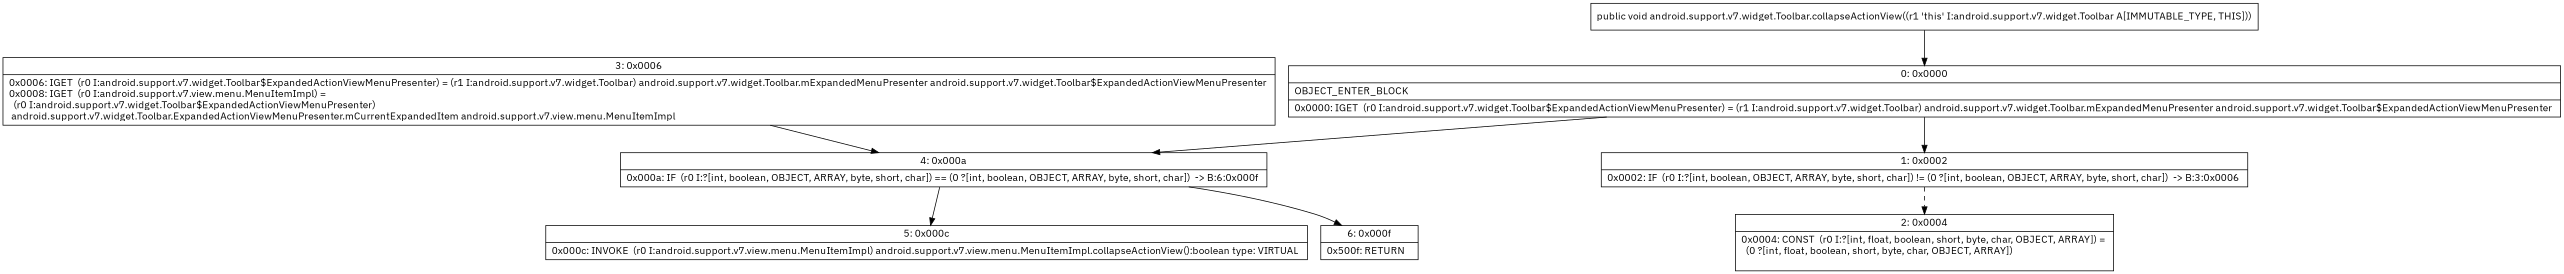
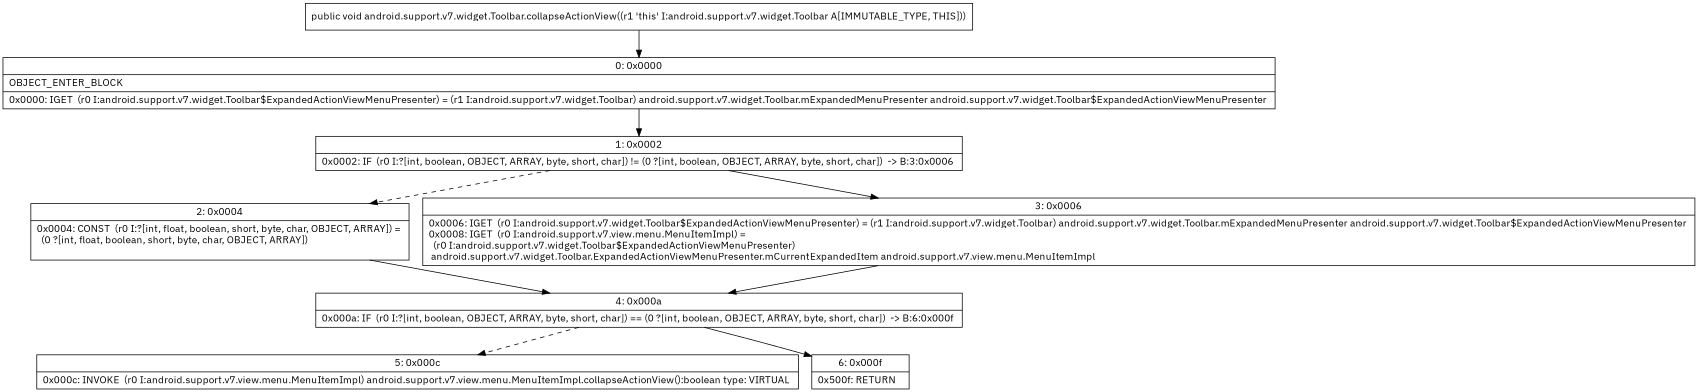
(1383, 135) -> (456, 276)
none -> (800, 184)
(936, 203) -> (532, 340)
